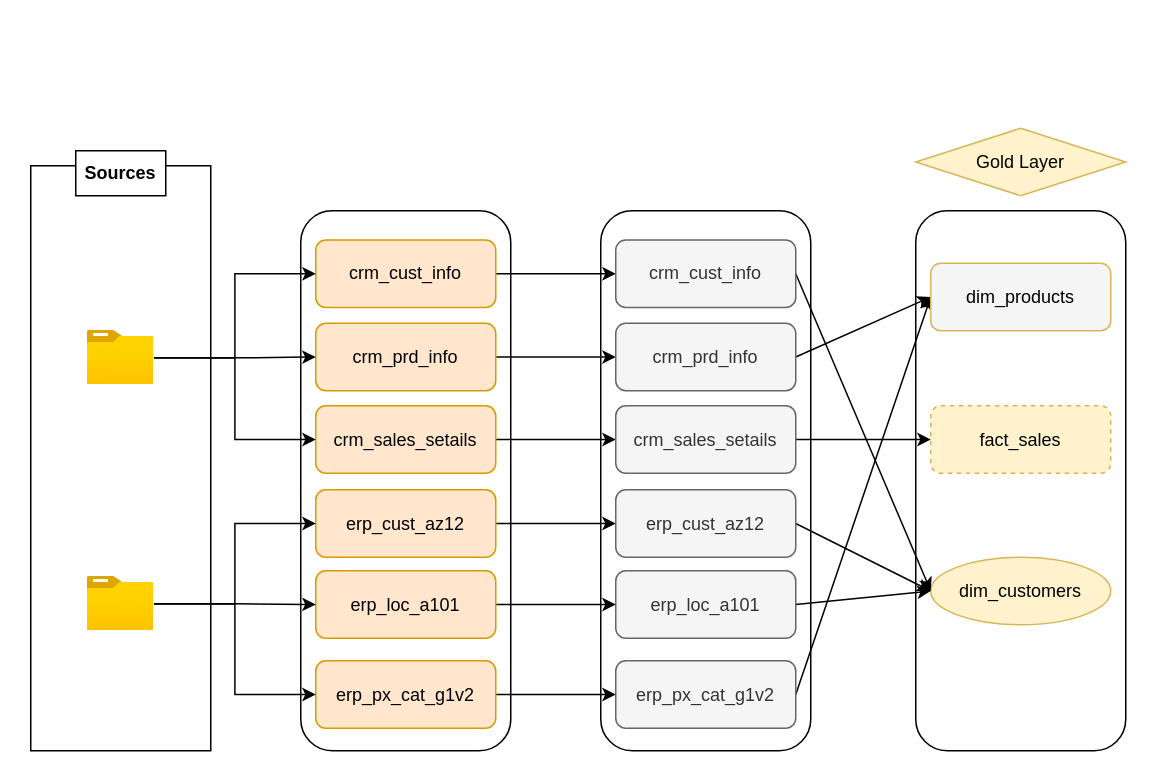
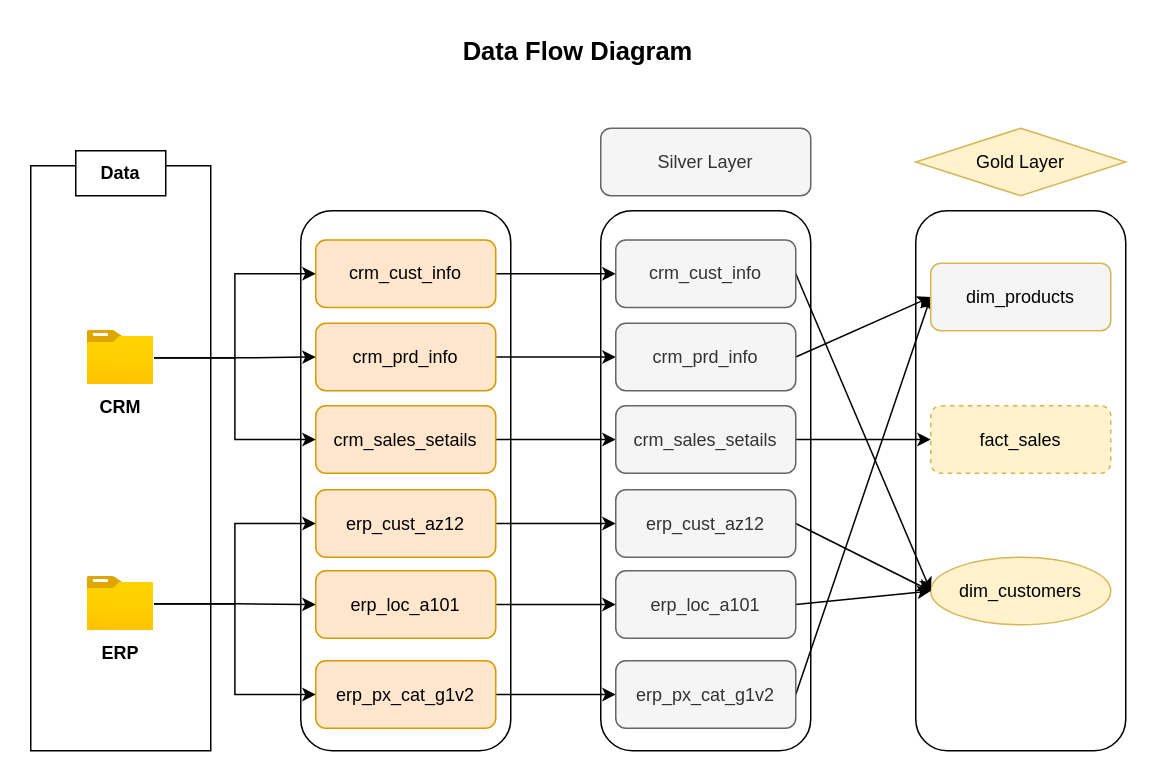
none -> (578, 53)
none -> (706, 162)
(121, 173) -> (121, 173)
none -> (121, 407)
none -> (121, 653)
